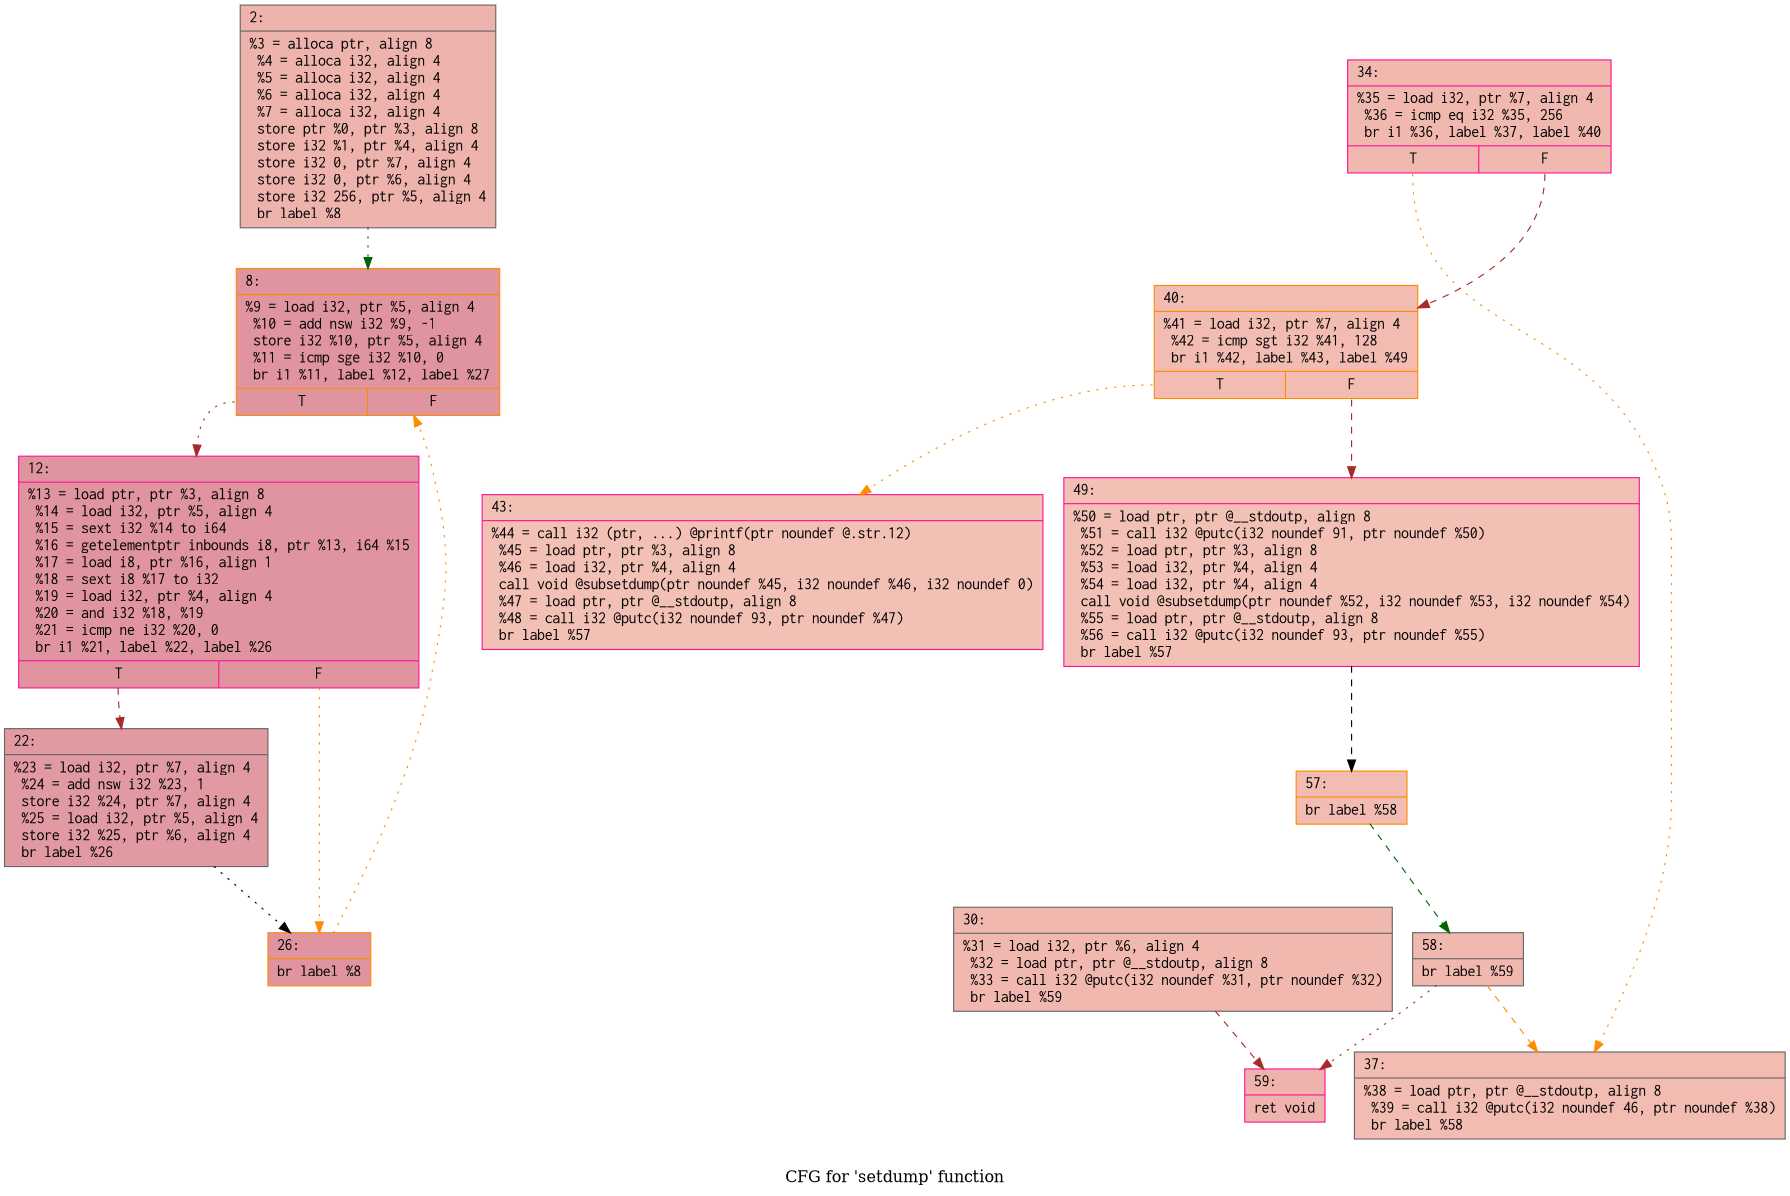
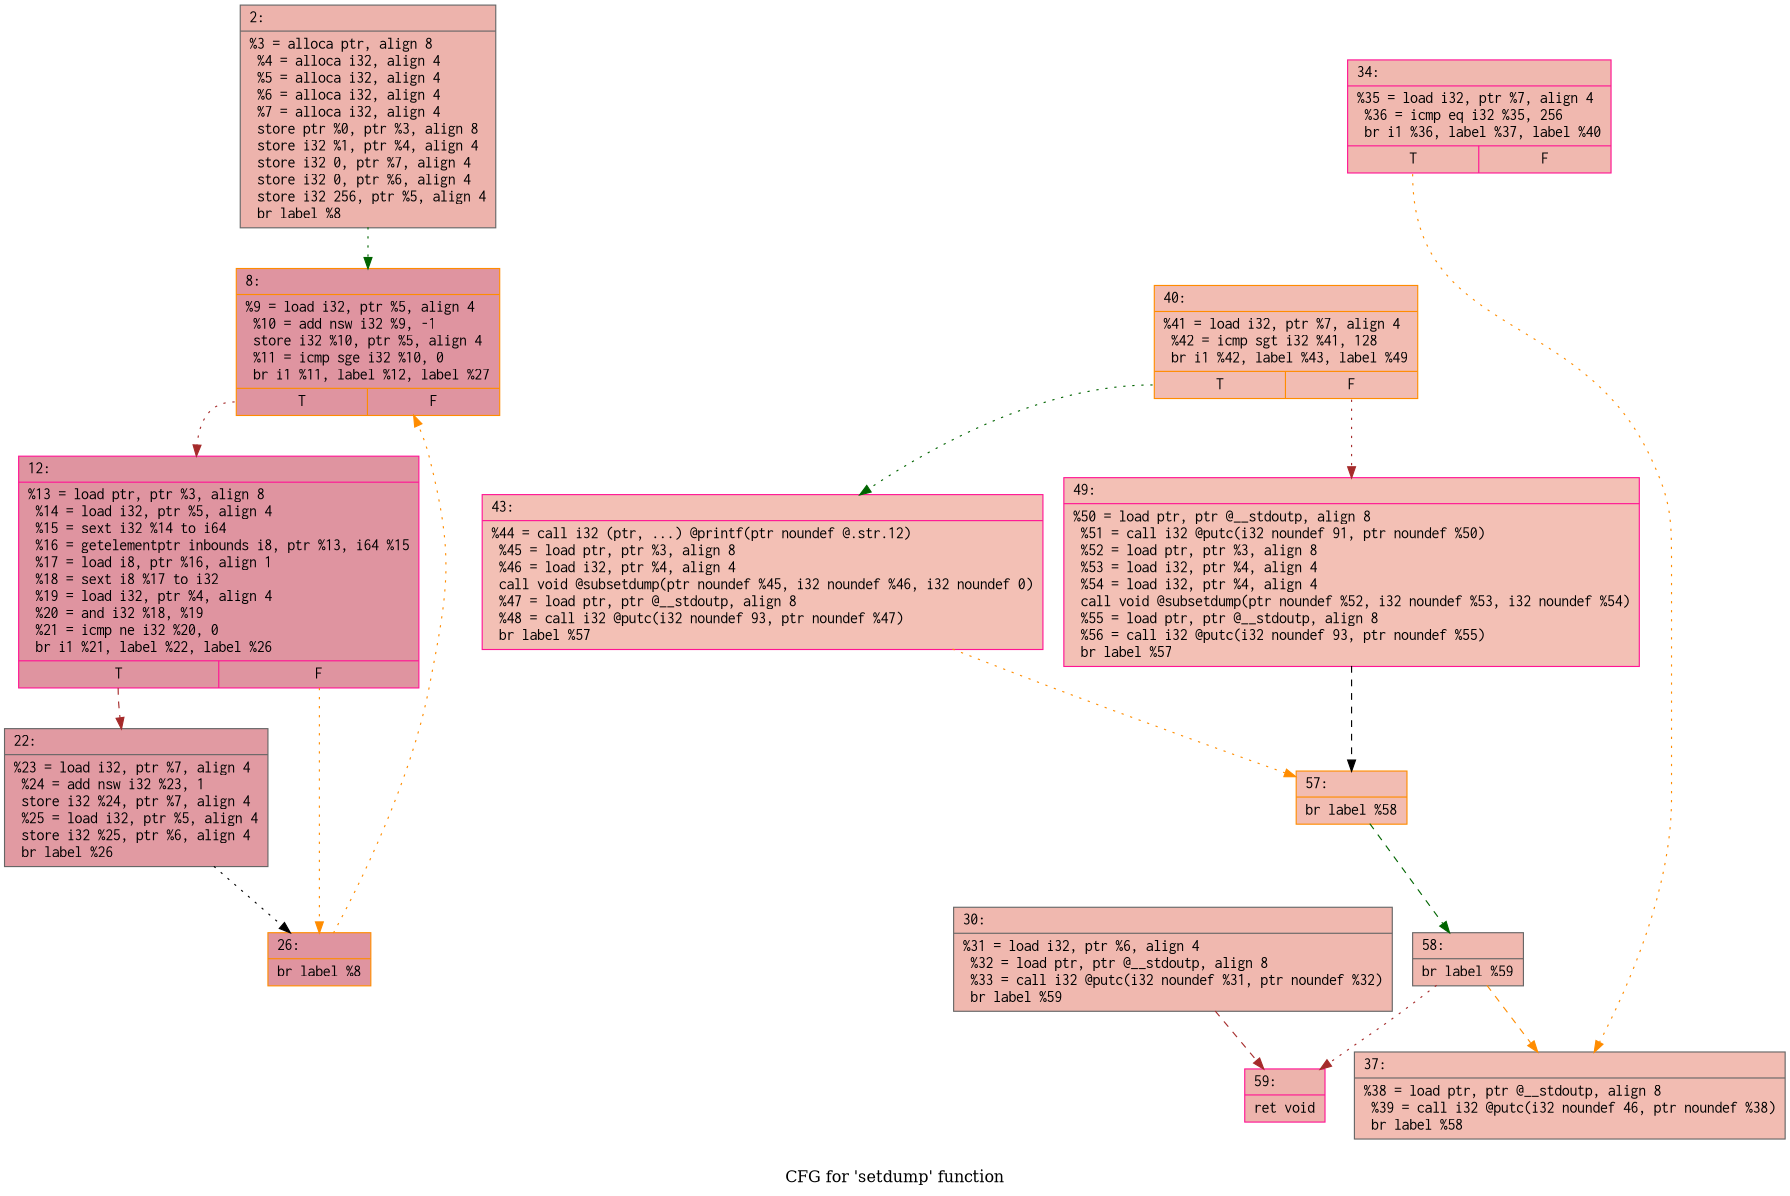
(1507, 255) -> none
(1004, 417) -> (1004, 417)
(1352, 433) -> (1352, 433)
none -> (1118, 712)
